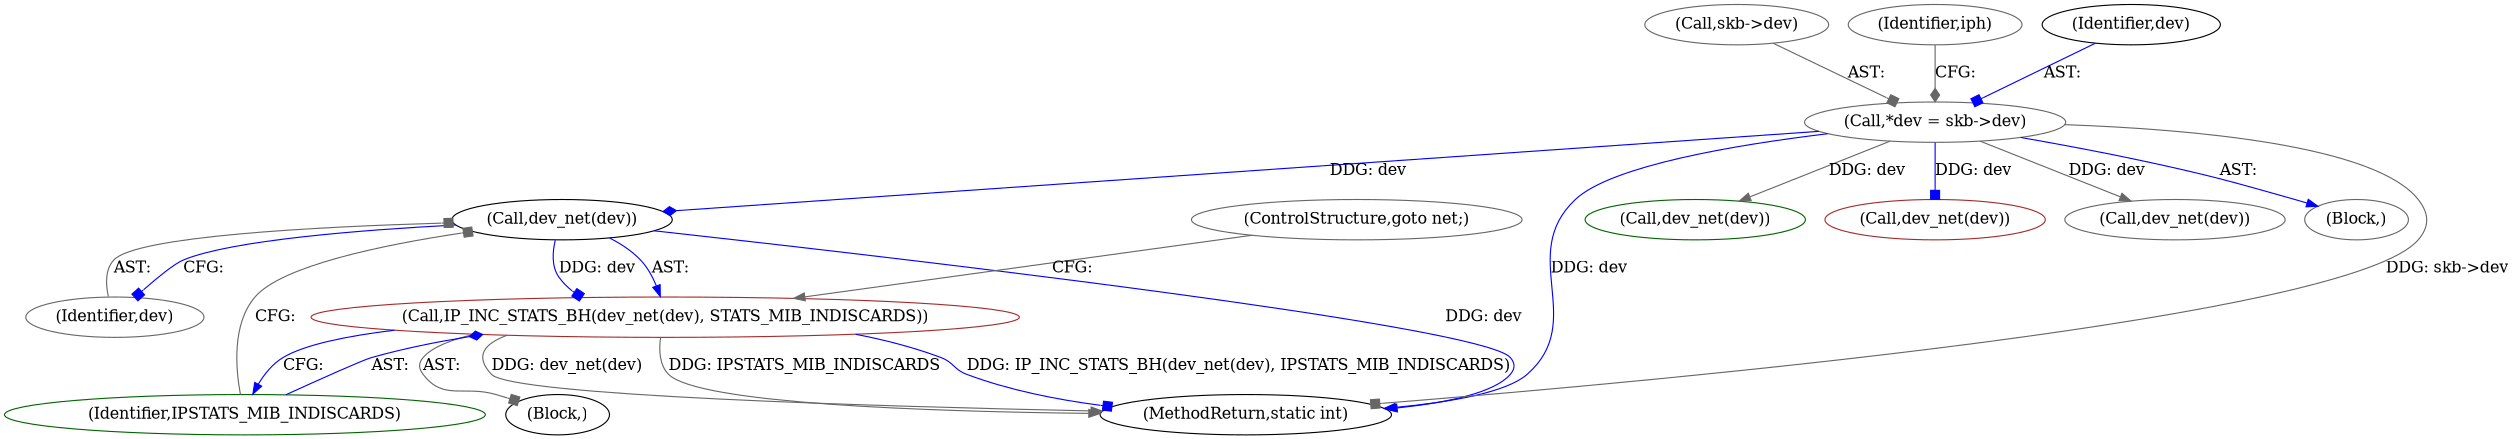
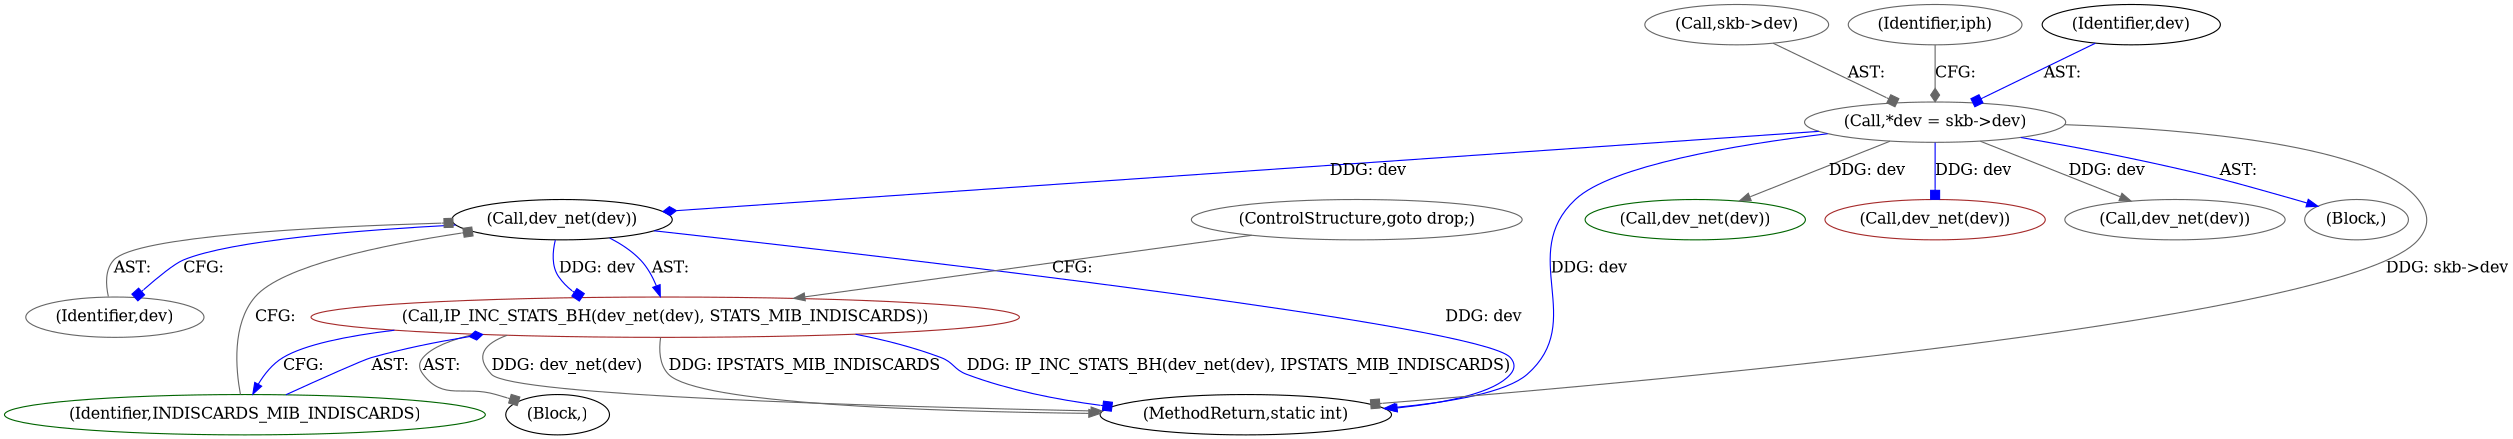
(1357, 220) -> (1357, 220)
(245, 415) -> (245, 415)
